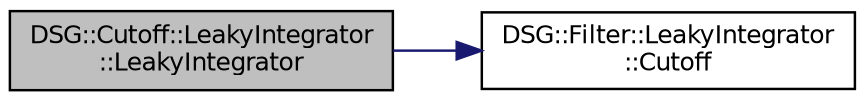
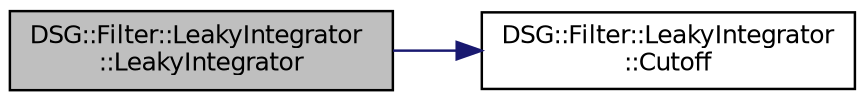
(201, 51) -> (201, 51)
